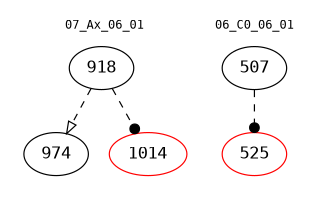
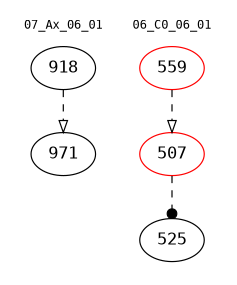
none -> (172, 68)
(254, 68) -> (172, 154)
(56, 154) -> (63, 154)
(148, 154) -> none
(254, 154) -> (172, 240)
